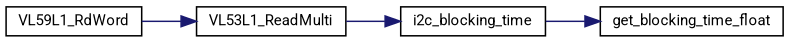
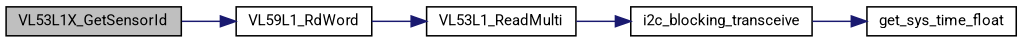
none -> (94, 21)
(473, 21) -> (721, 21)
(692, 21) -> (942, 21)
